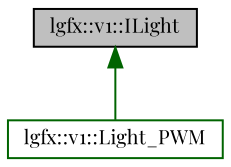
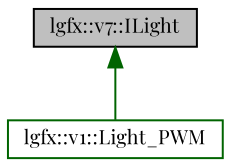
(115, 28) -> (115, 28)
